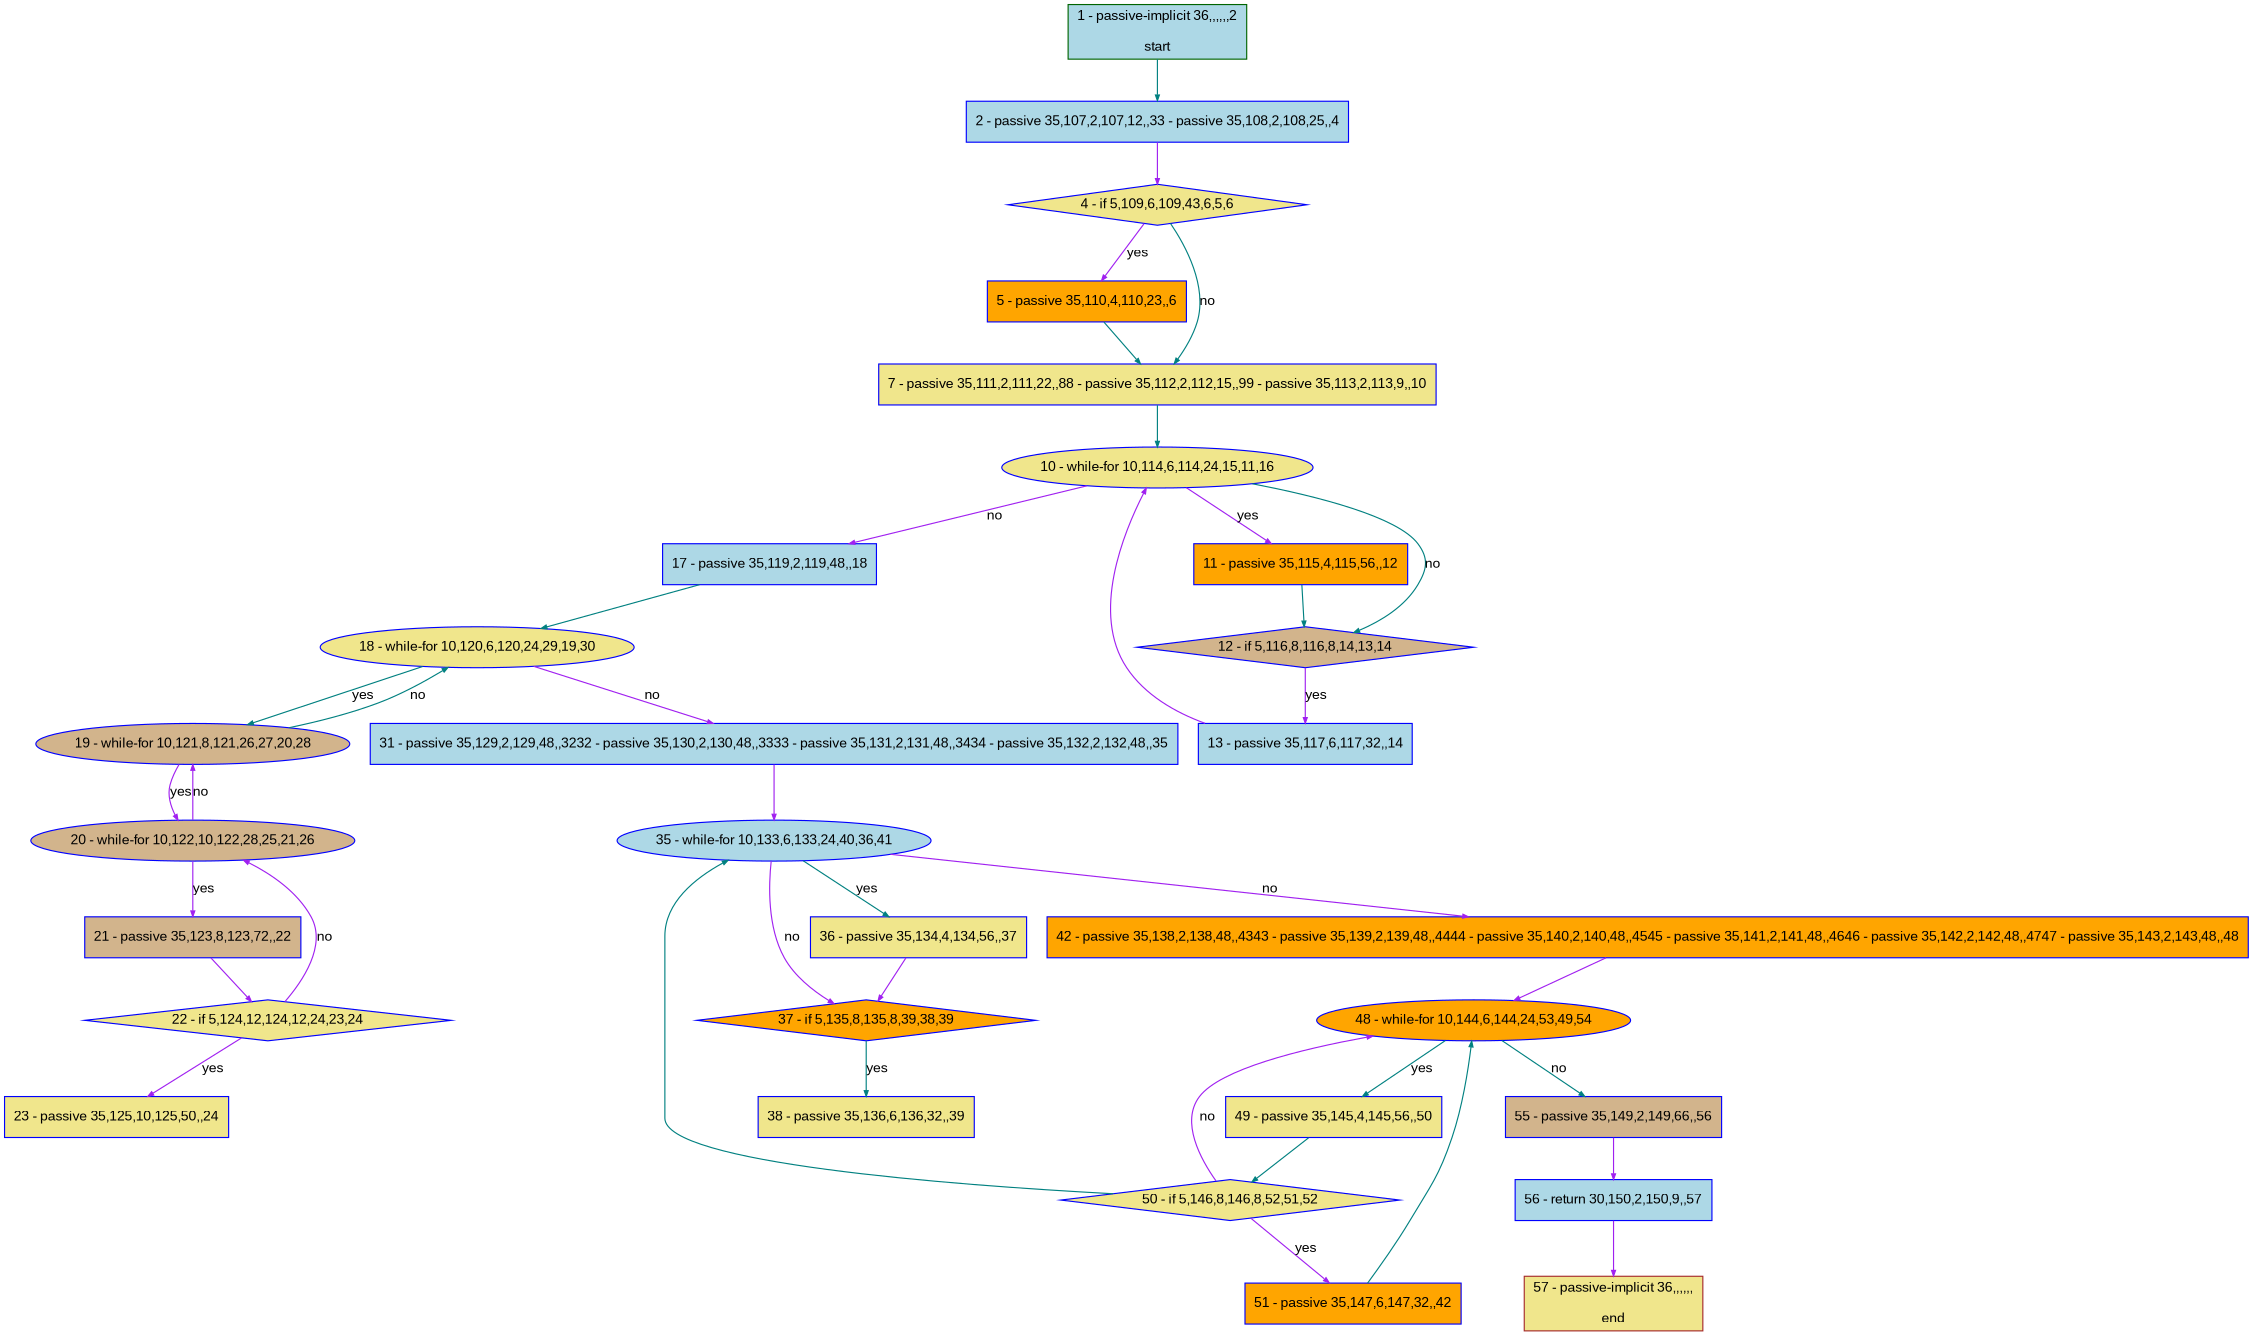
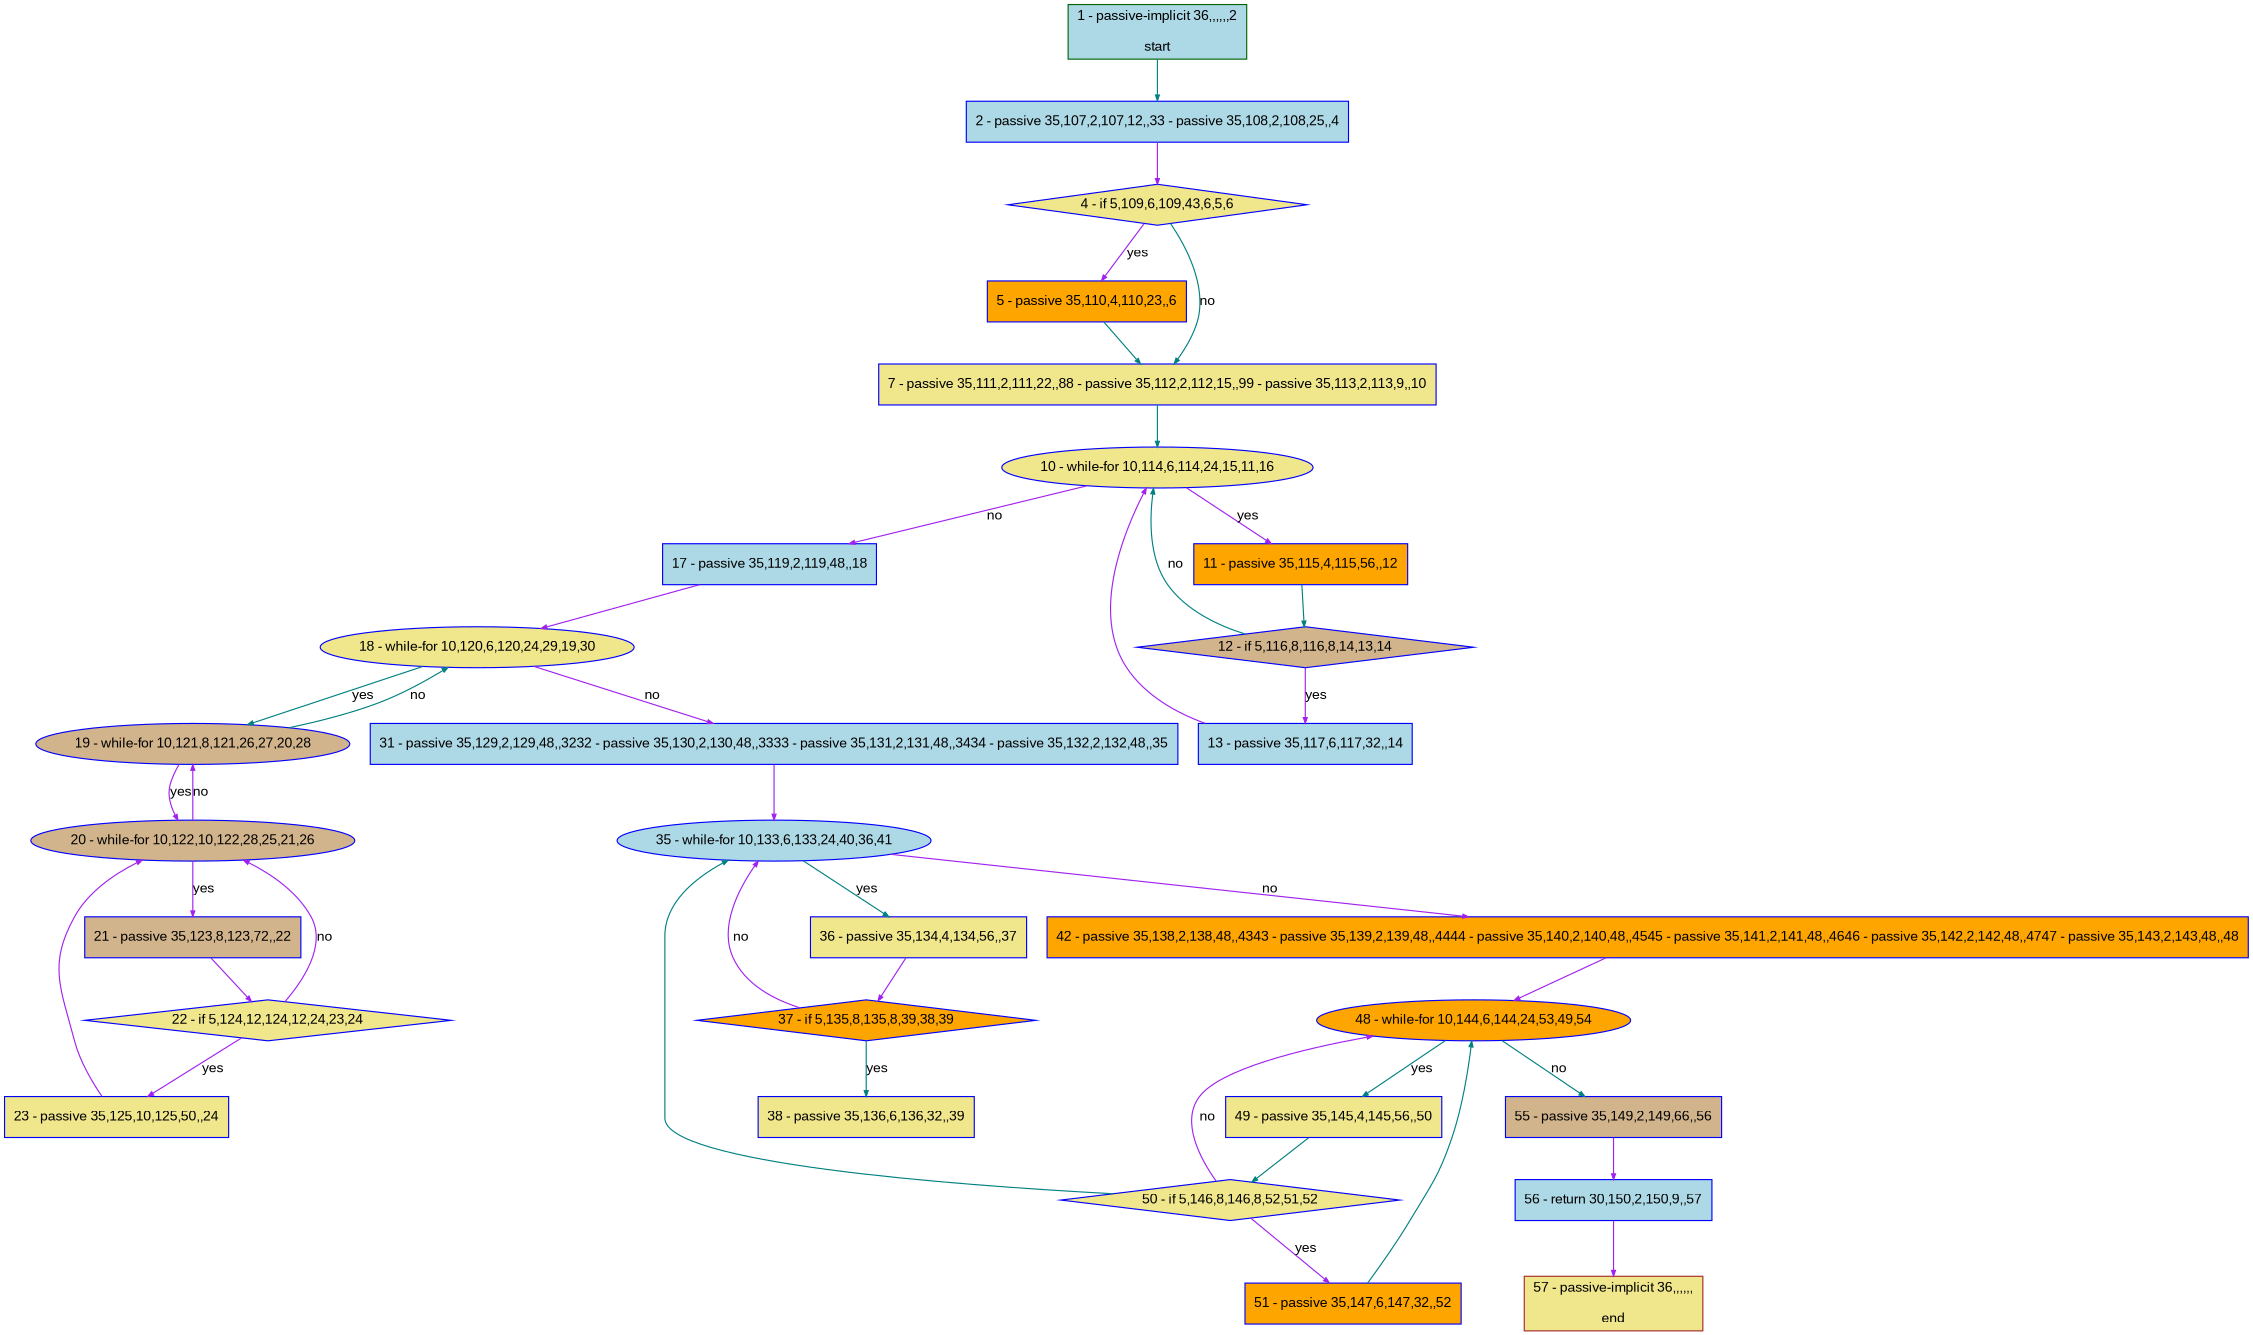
(1395, 526) -> (1168, 585)
(623, 606) -> (623, 606)
(777, 941) -> (731, 952)
none -> (59, 968)
(1353, 1304) -> (1353, 1304)
